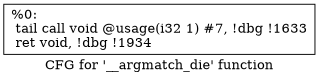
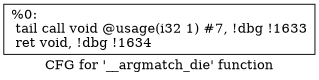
(82, 43) -> (82, 43)
